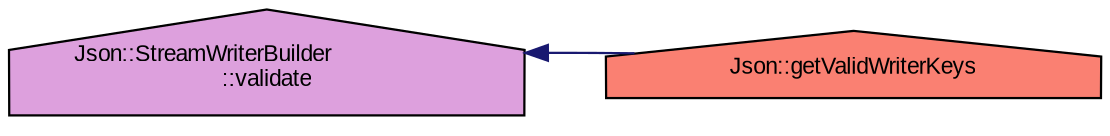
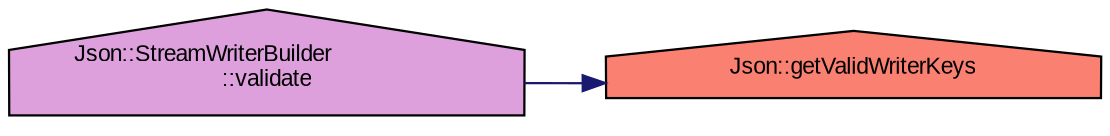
(591, 53) -> (554, 83)
